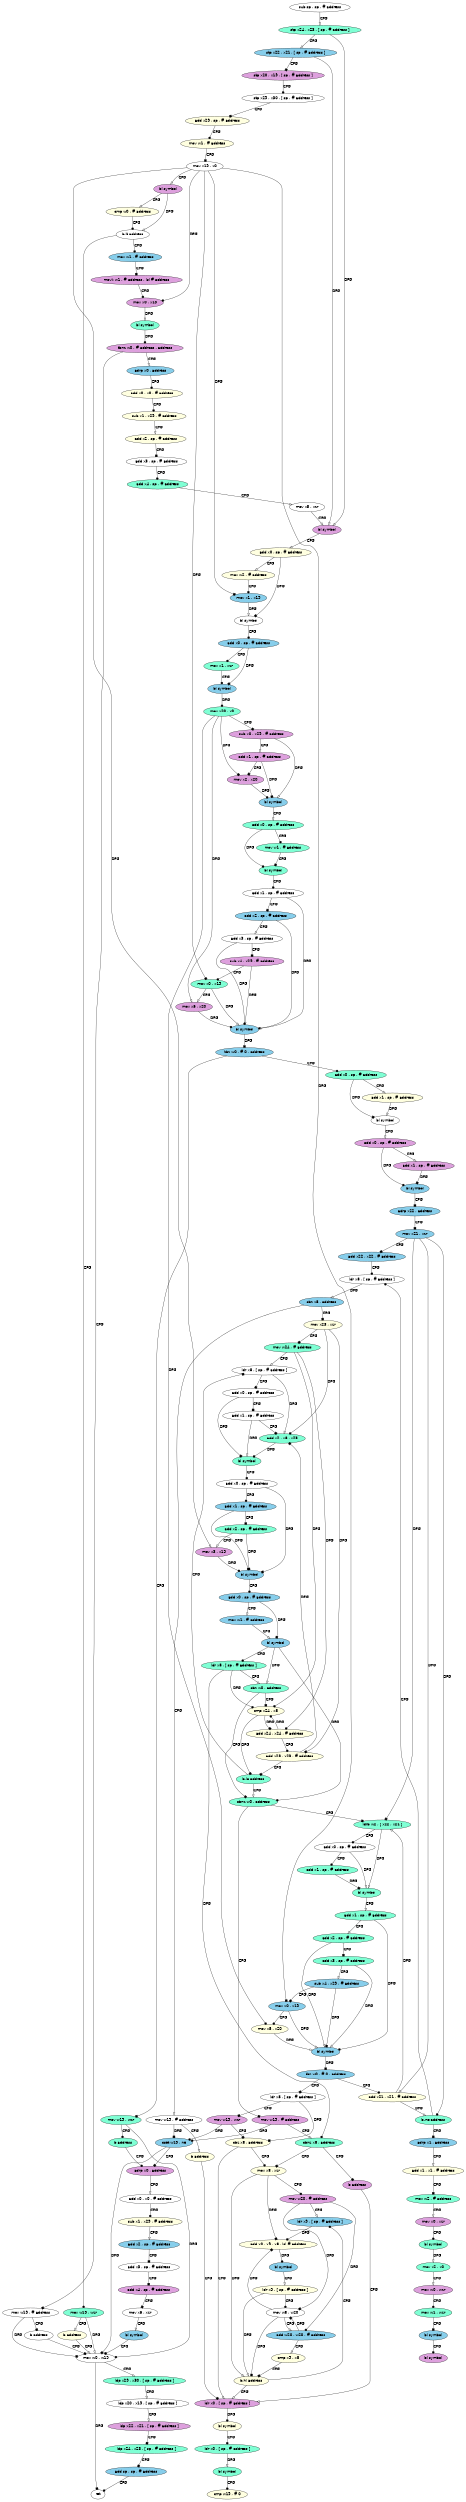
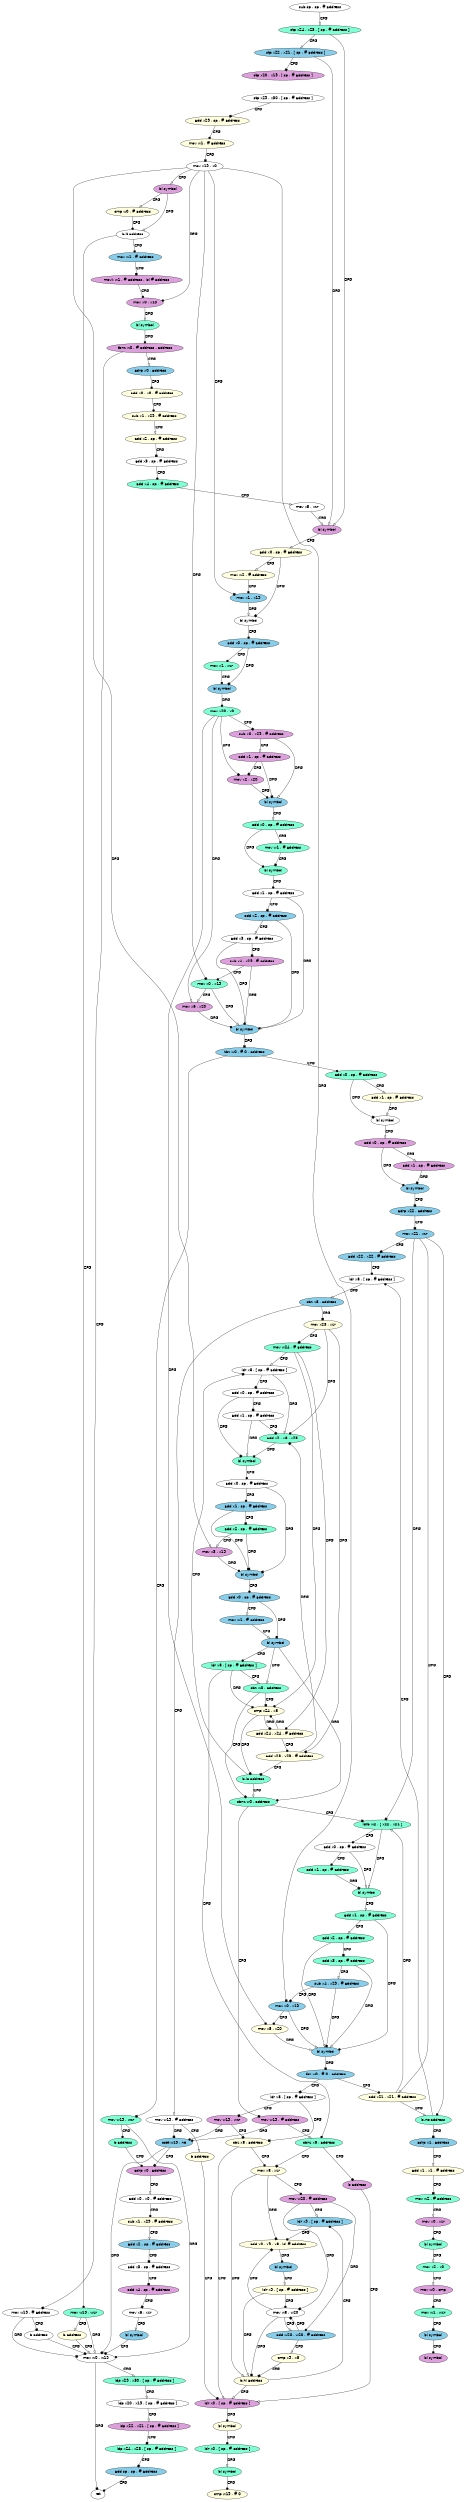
(283, 86) -> none
(433, 2290) -> (433, 2290)
